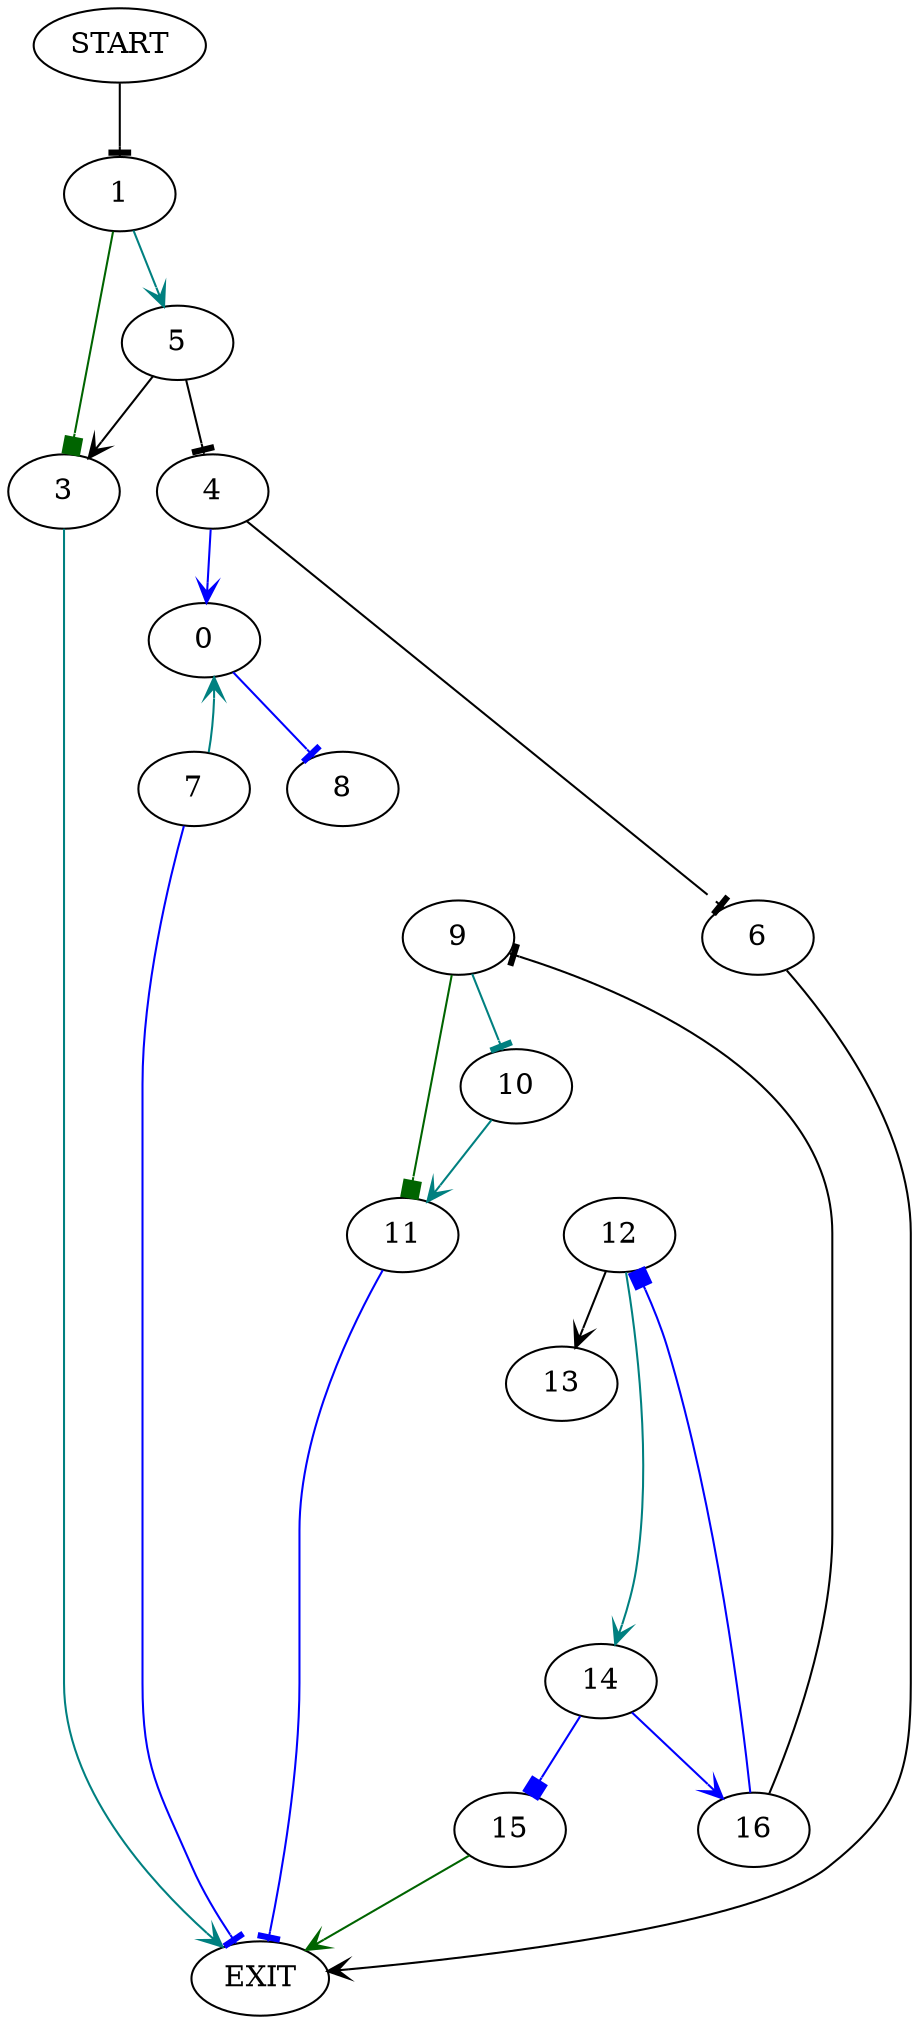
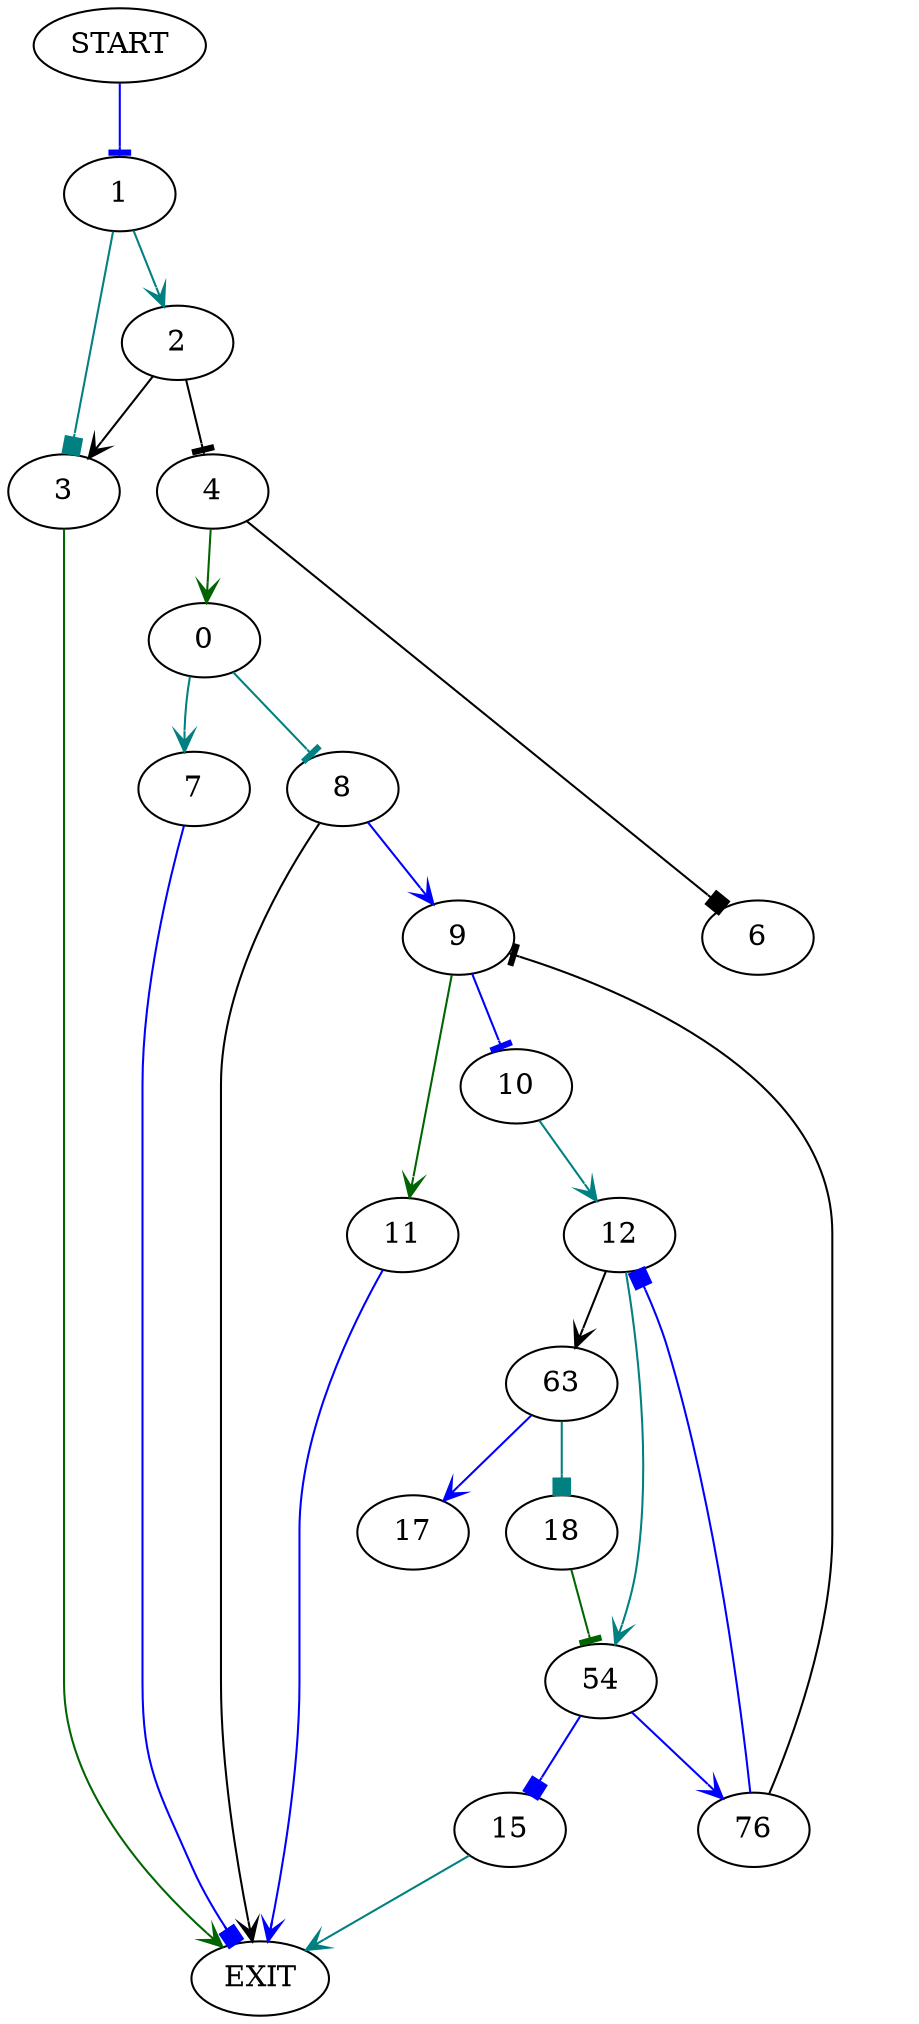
(120, 115) -> (120, 115)
(94, 332) -> (94, 332)
(178, 343) -> (178, 343)
(209, 556) -> (209, 556)
(477, 708) -> (477, 708)
(270, 711) -> (270, 711)
(212, 725) -> (186, 704)
none -> (394, 855)
(485, 1007) -> (485, 1007)
(433, 1076) -> (433, 1076)
(466, 1153) -> (562, 1152)
(64, 1254) -> (64, 1254)
(562, 1384) -> (562, 1384)
(143, 1388) -> (143, 1388)
none -> (413, 1532)
none -> (562, 1532)
(299, 1594) -> (299, 1594)
(911, 1663) -> (221, 1362)
(601, 1681) -> (601, 1681)
(754, 1830) -> (754, 1830)
(397, 1898) -> (397, 1898)
